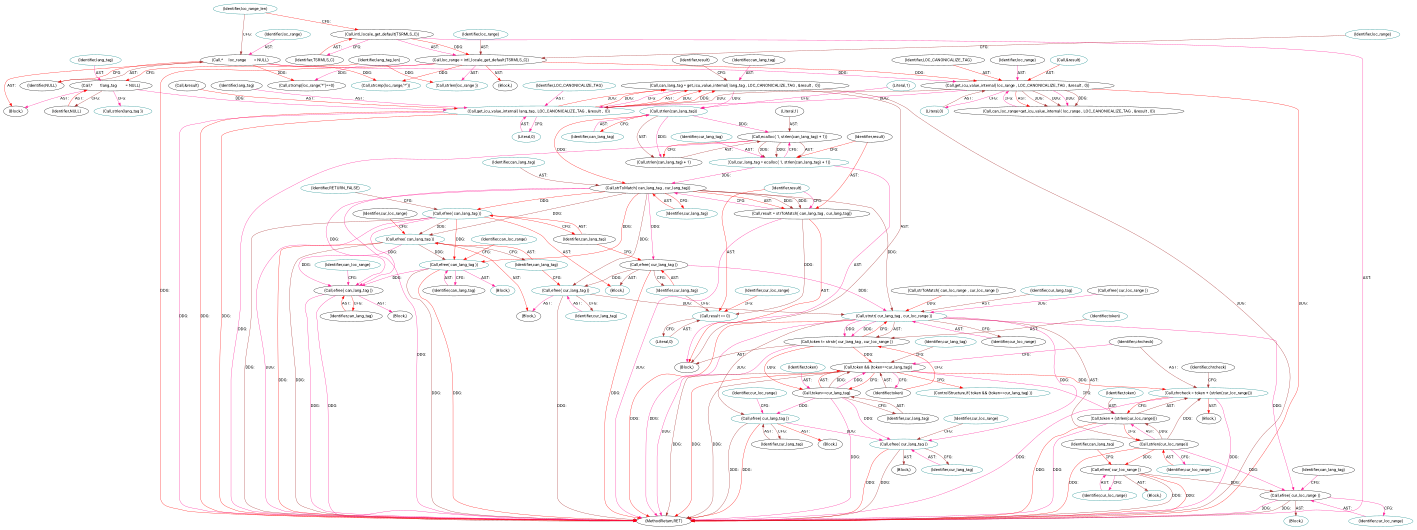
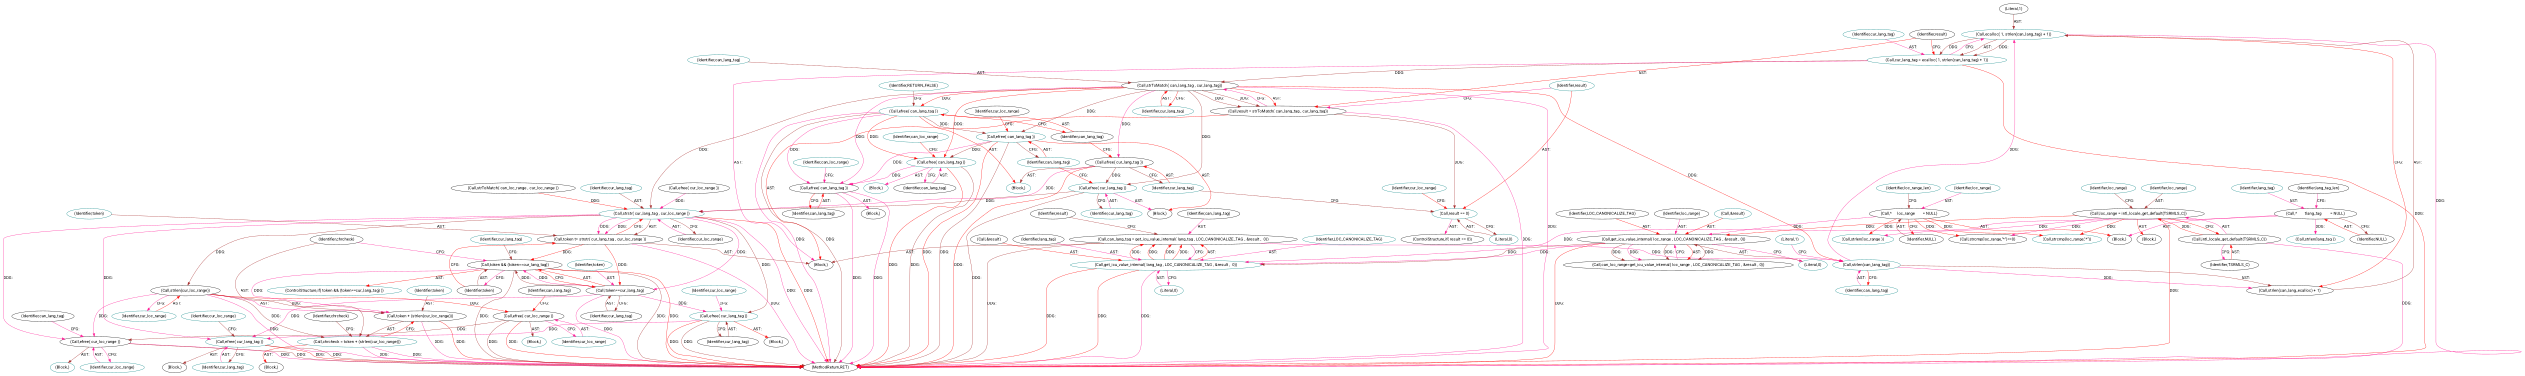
(310, 21) -> (2193, 224)
(242, 66) -> (2317, 199)
(475, 73) -> (2044, 227)
(407, 76) -> (1882, 225)
(123, 98) -> (2321, 227)
(558, 132) -> (1559, 107)
(790, 137) -> (2014, 34)
(664, 163) -> (2290, 291)
(715, 175) -> (1513, 66)
none -> (1442, 239)
none -> (730, 259)
(1368, 278) -> (2408, 303)
none -> (2355, 354)
(1038, 375) -> none
(942, 380) -> (440, 278)
(1095, 380) -> (221, 252)
(1088, 393) -> (259, 291)
(1128, 434) -> none
(1054, 511) -> (373, 357)
